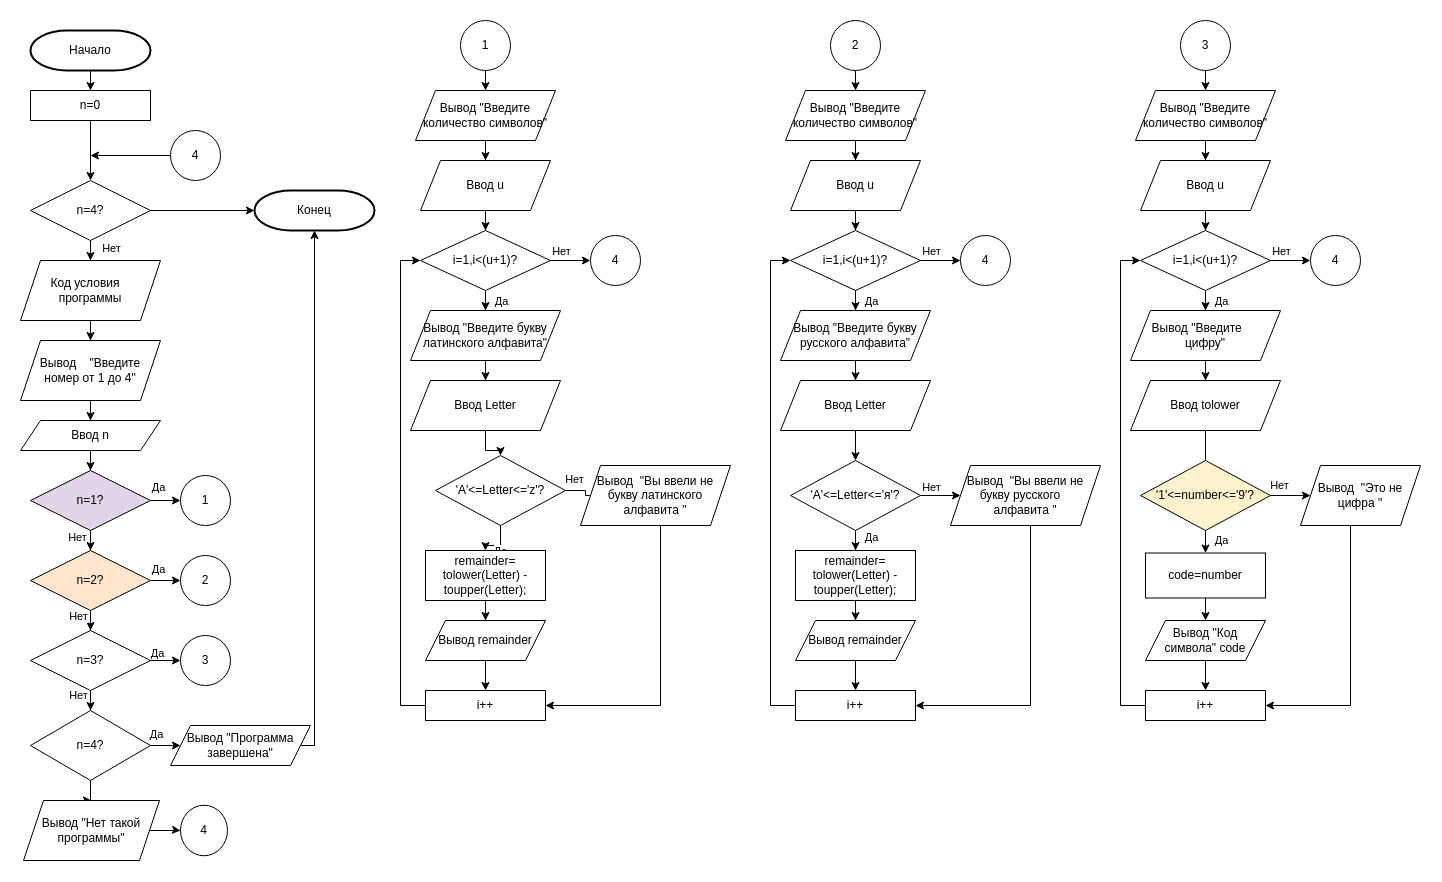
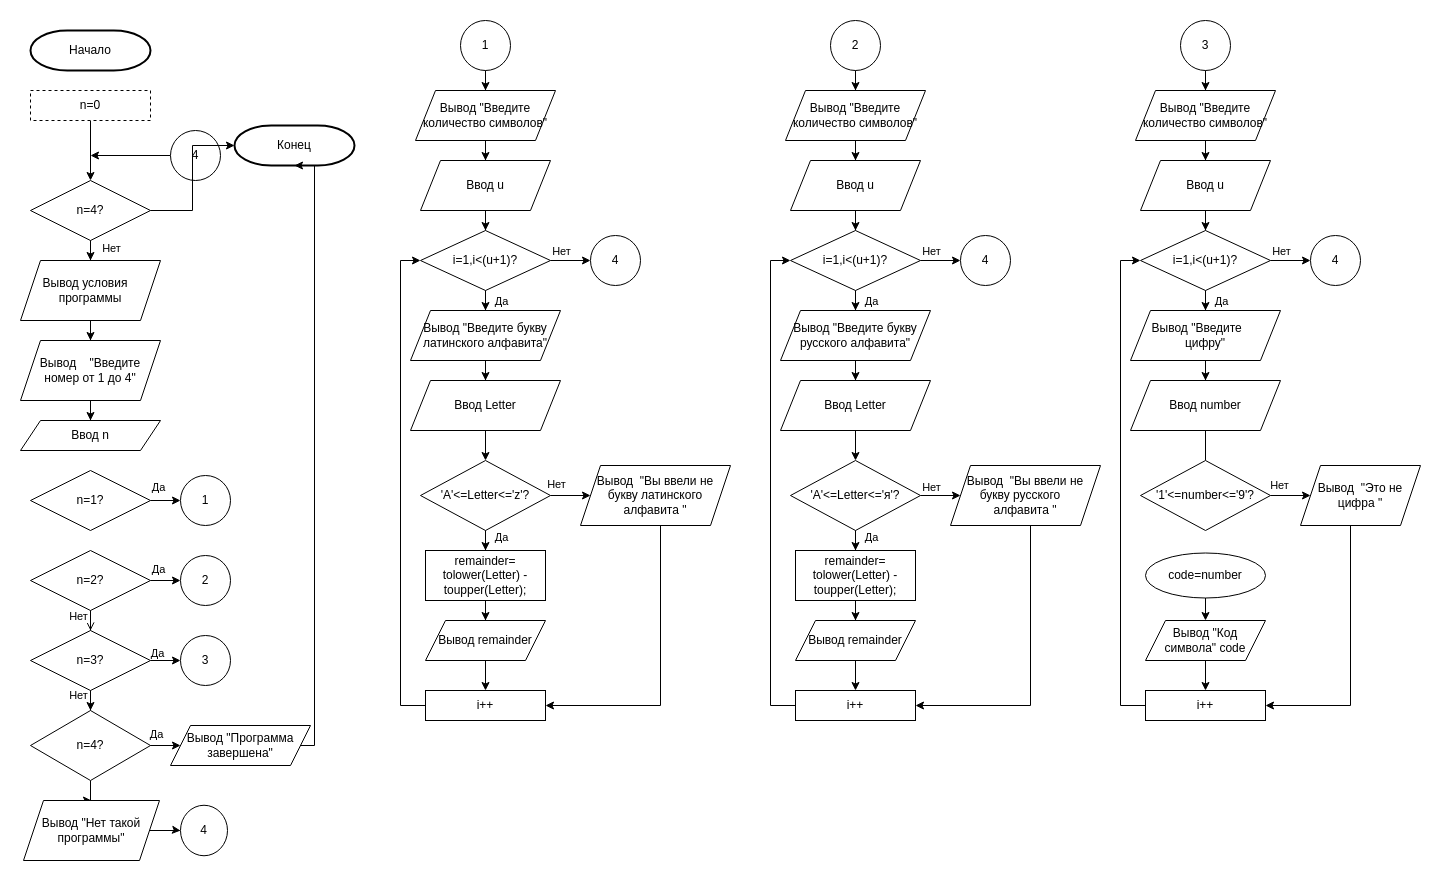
(91, 85) -> none
(91, 106) -> (91, 106)
(315, 211) -> (295, 146)
(91, 291) -> (91, 291)
(1206, 406) -> (1206, 406)
(91, 465) -> none
(501, 491) -> (486, 496)
(1206, 496) -> (1206, 496)
(91, 501) -> (91, 501)
(91, 545) -> none
(1206, 545) -> none
(1206, 576) -> (1206, 576)
(91, 581) -> (91, 581)
(91, 622) -> (91, 624)
